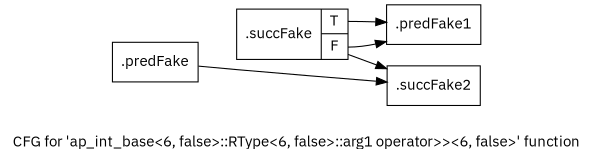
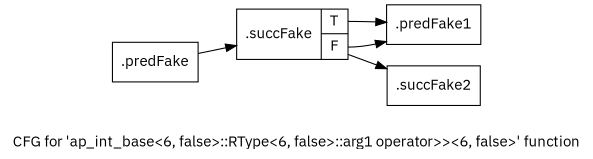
(287, 74) -> (212, 51)
